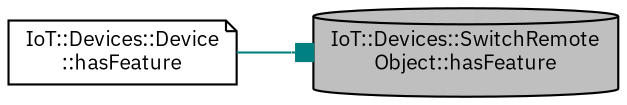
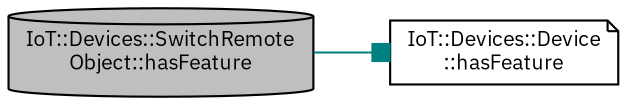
(264, 52) -> (341, 52)
